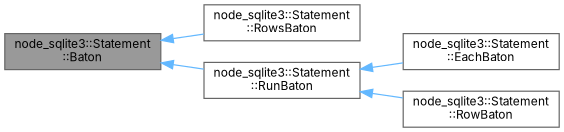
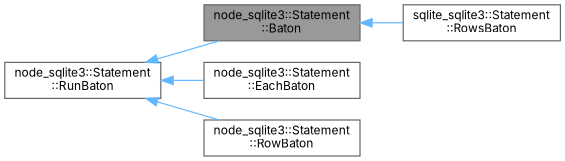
(282, 23) -> (482, 23)
(188, 67) -> (188, 50)
